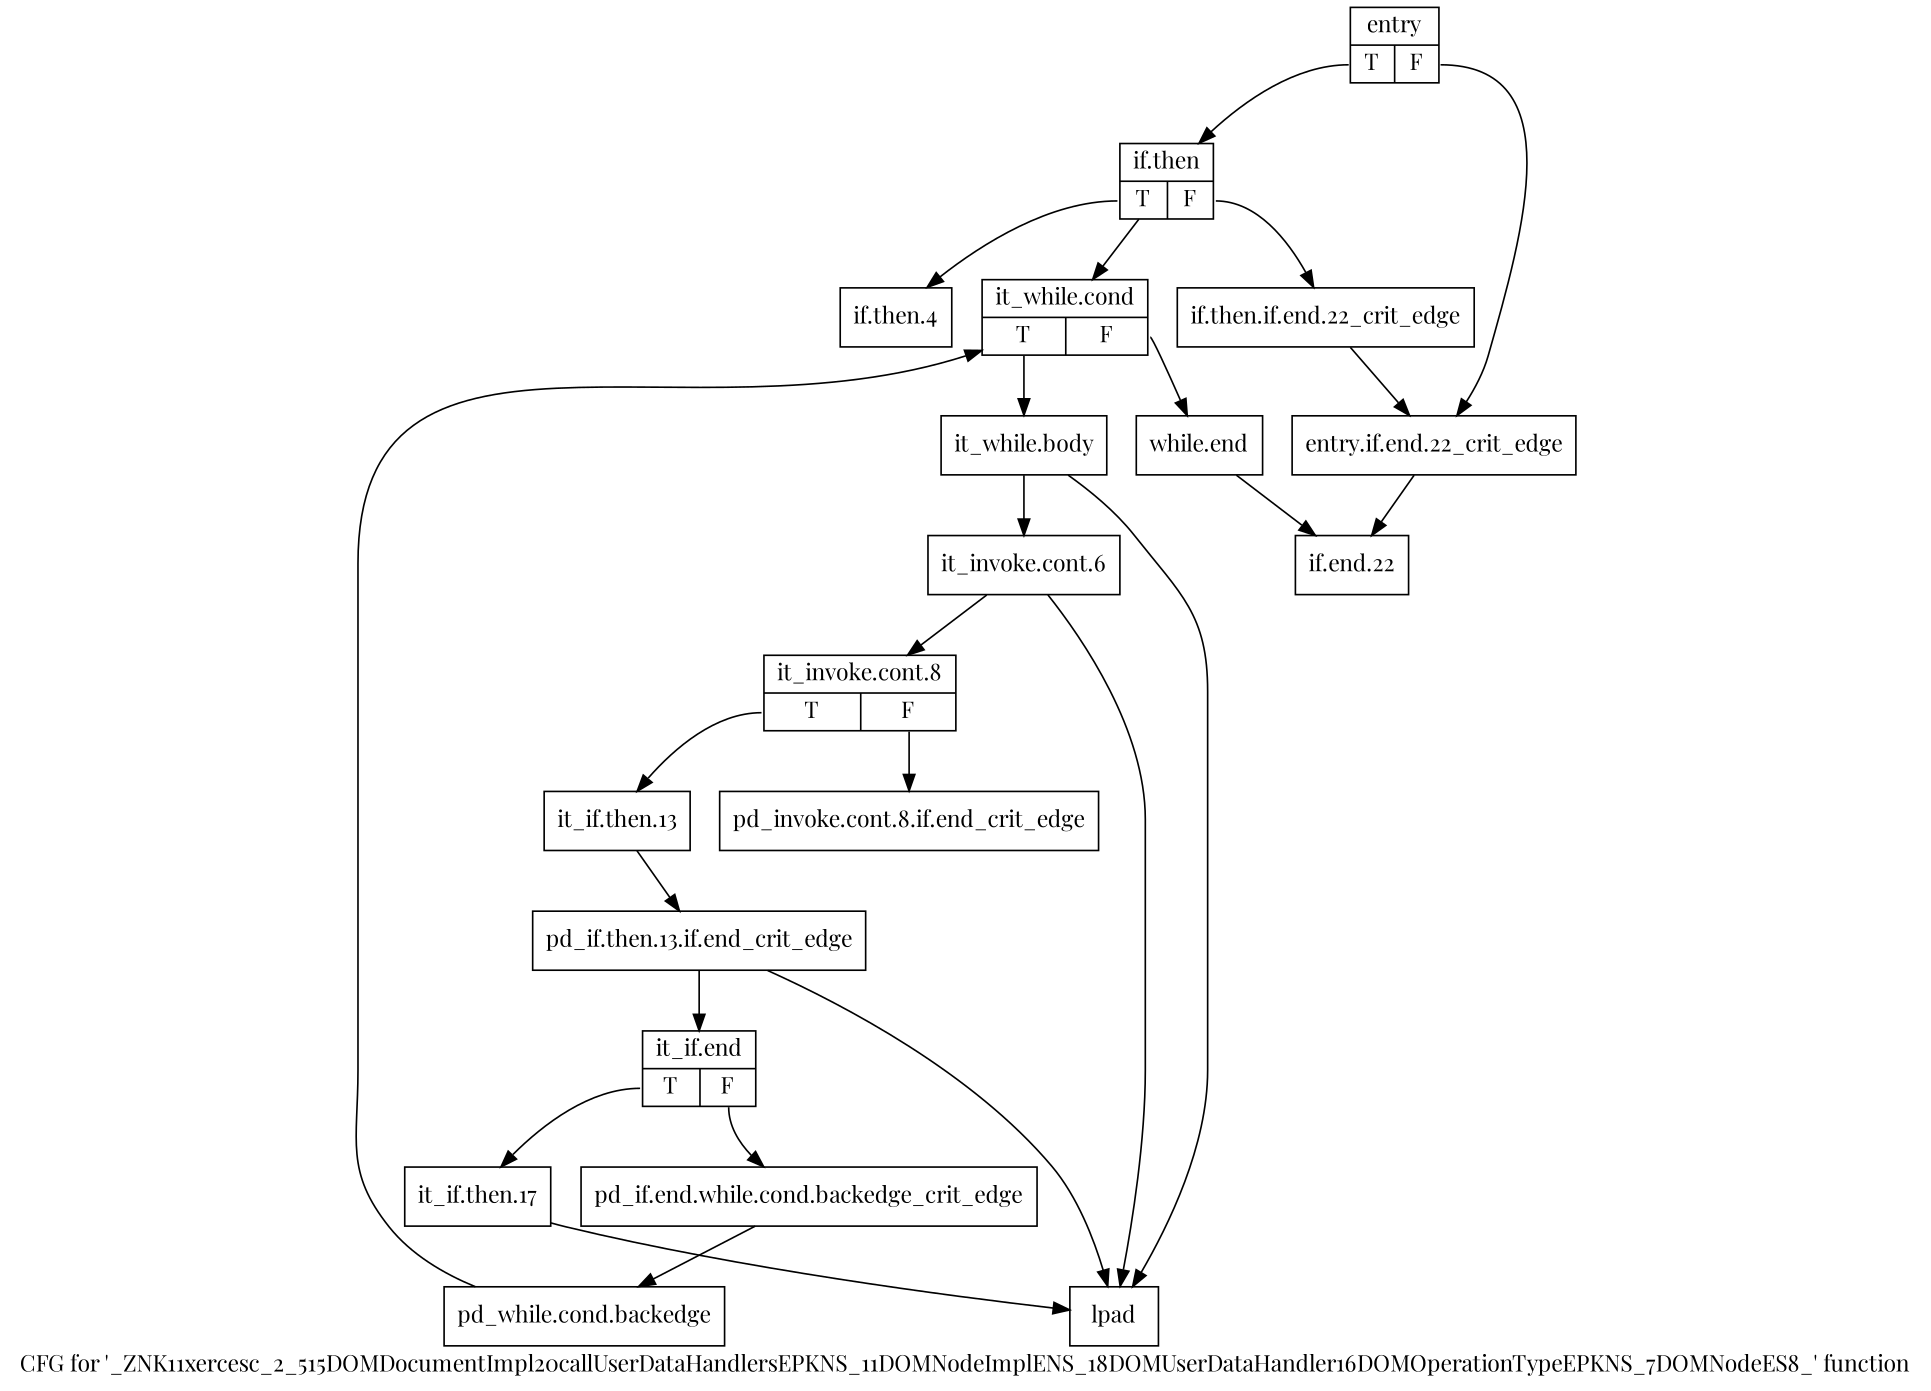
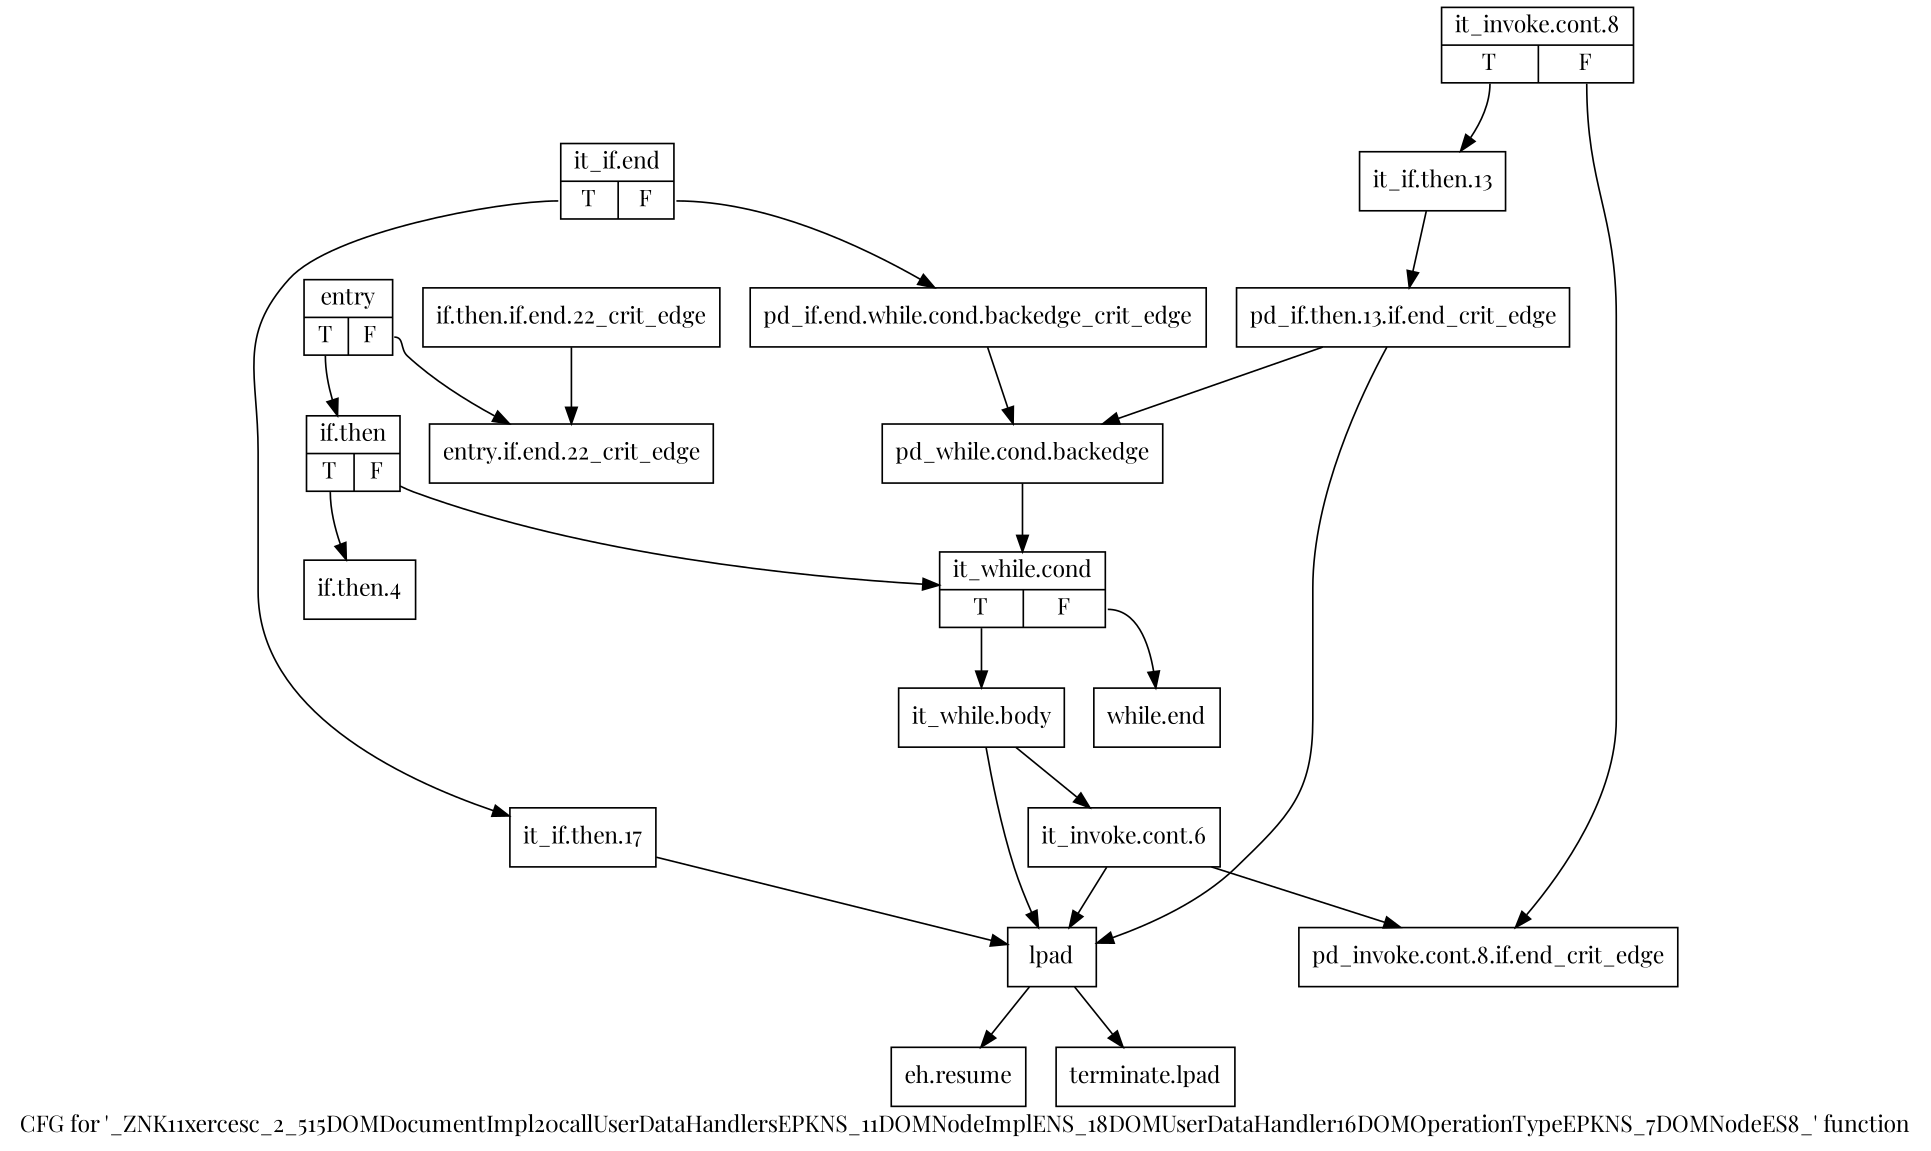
(1270, 225) -> none
(1352, 565) -> none
(954, 620) -> (1298, 895)
(699, 992) -> (1221, 383)
none -> (959, 1077)
none -> (1146, 1077)
